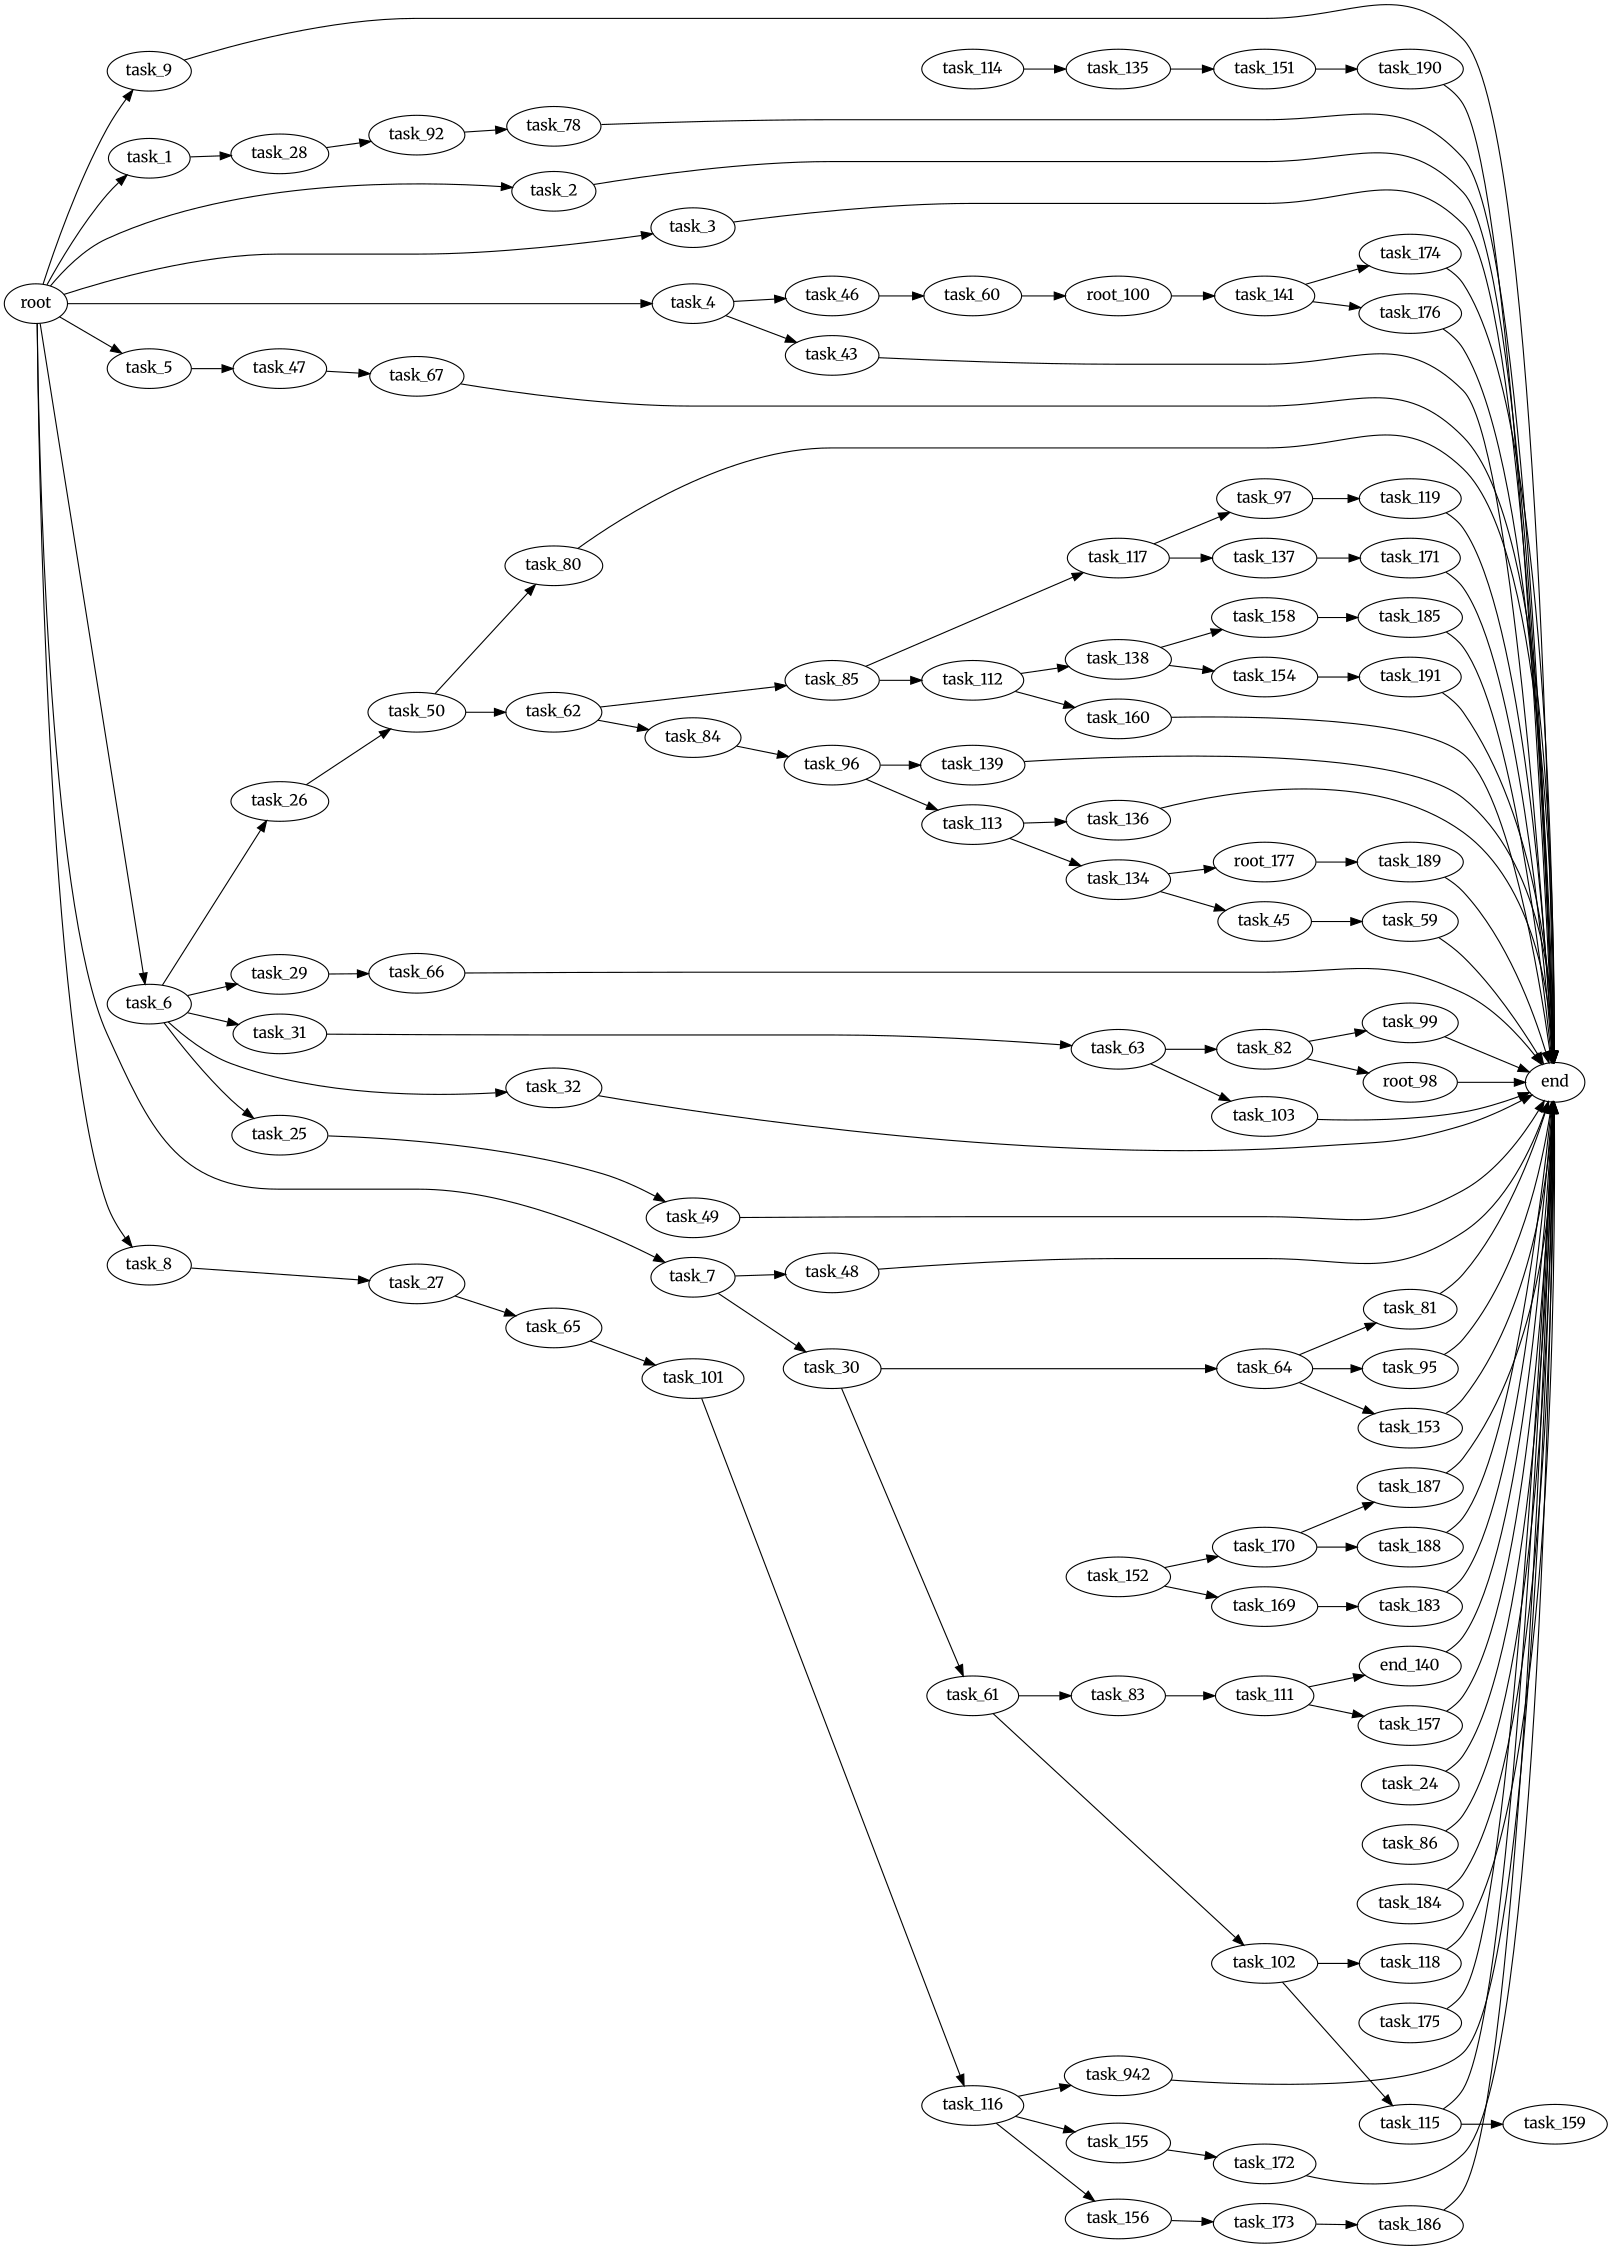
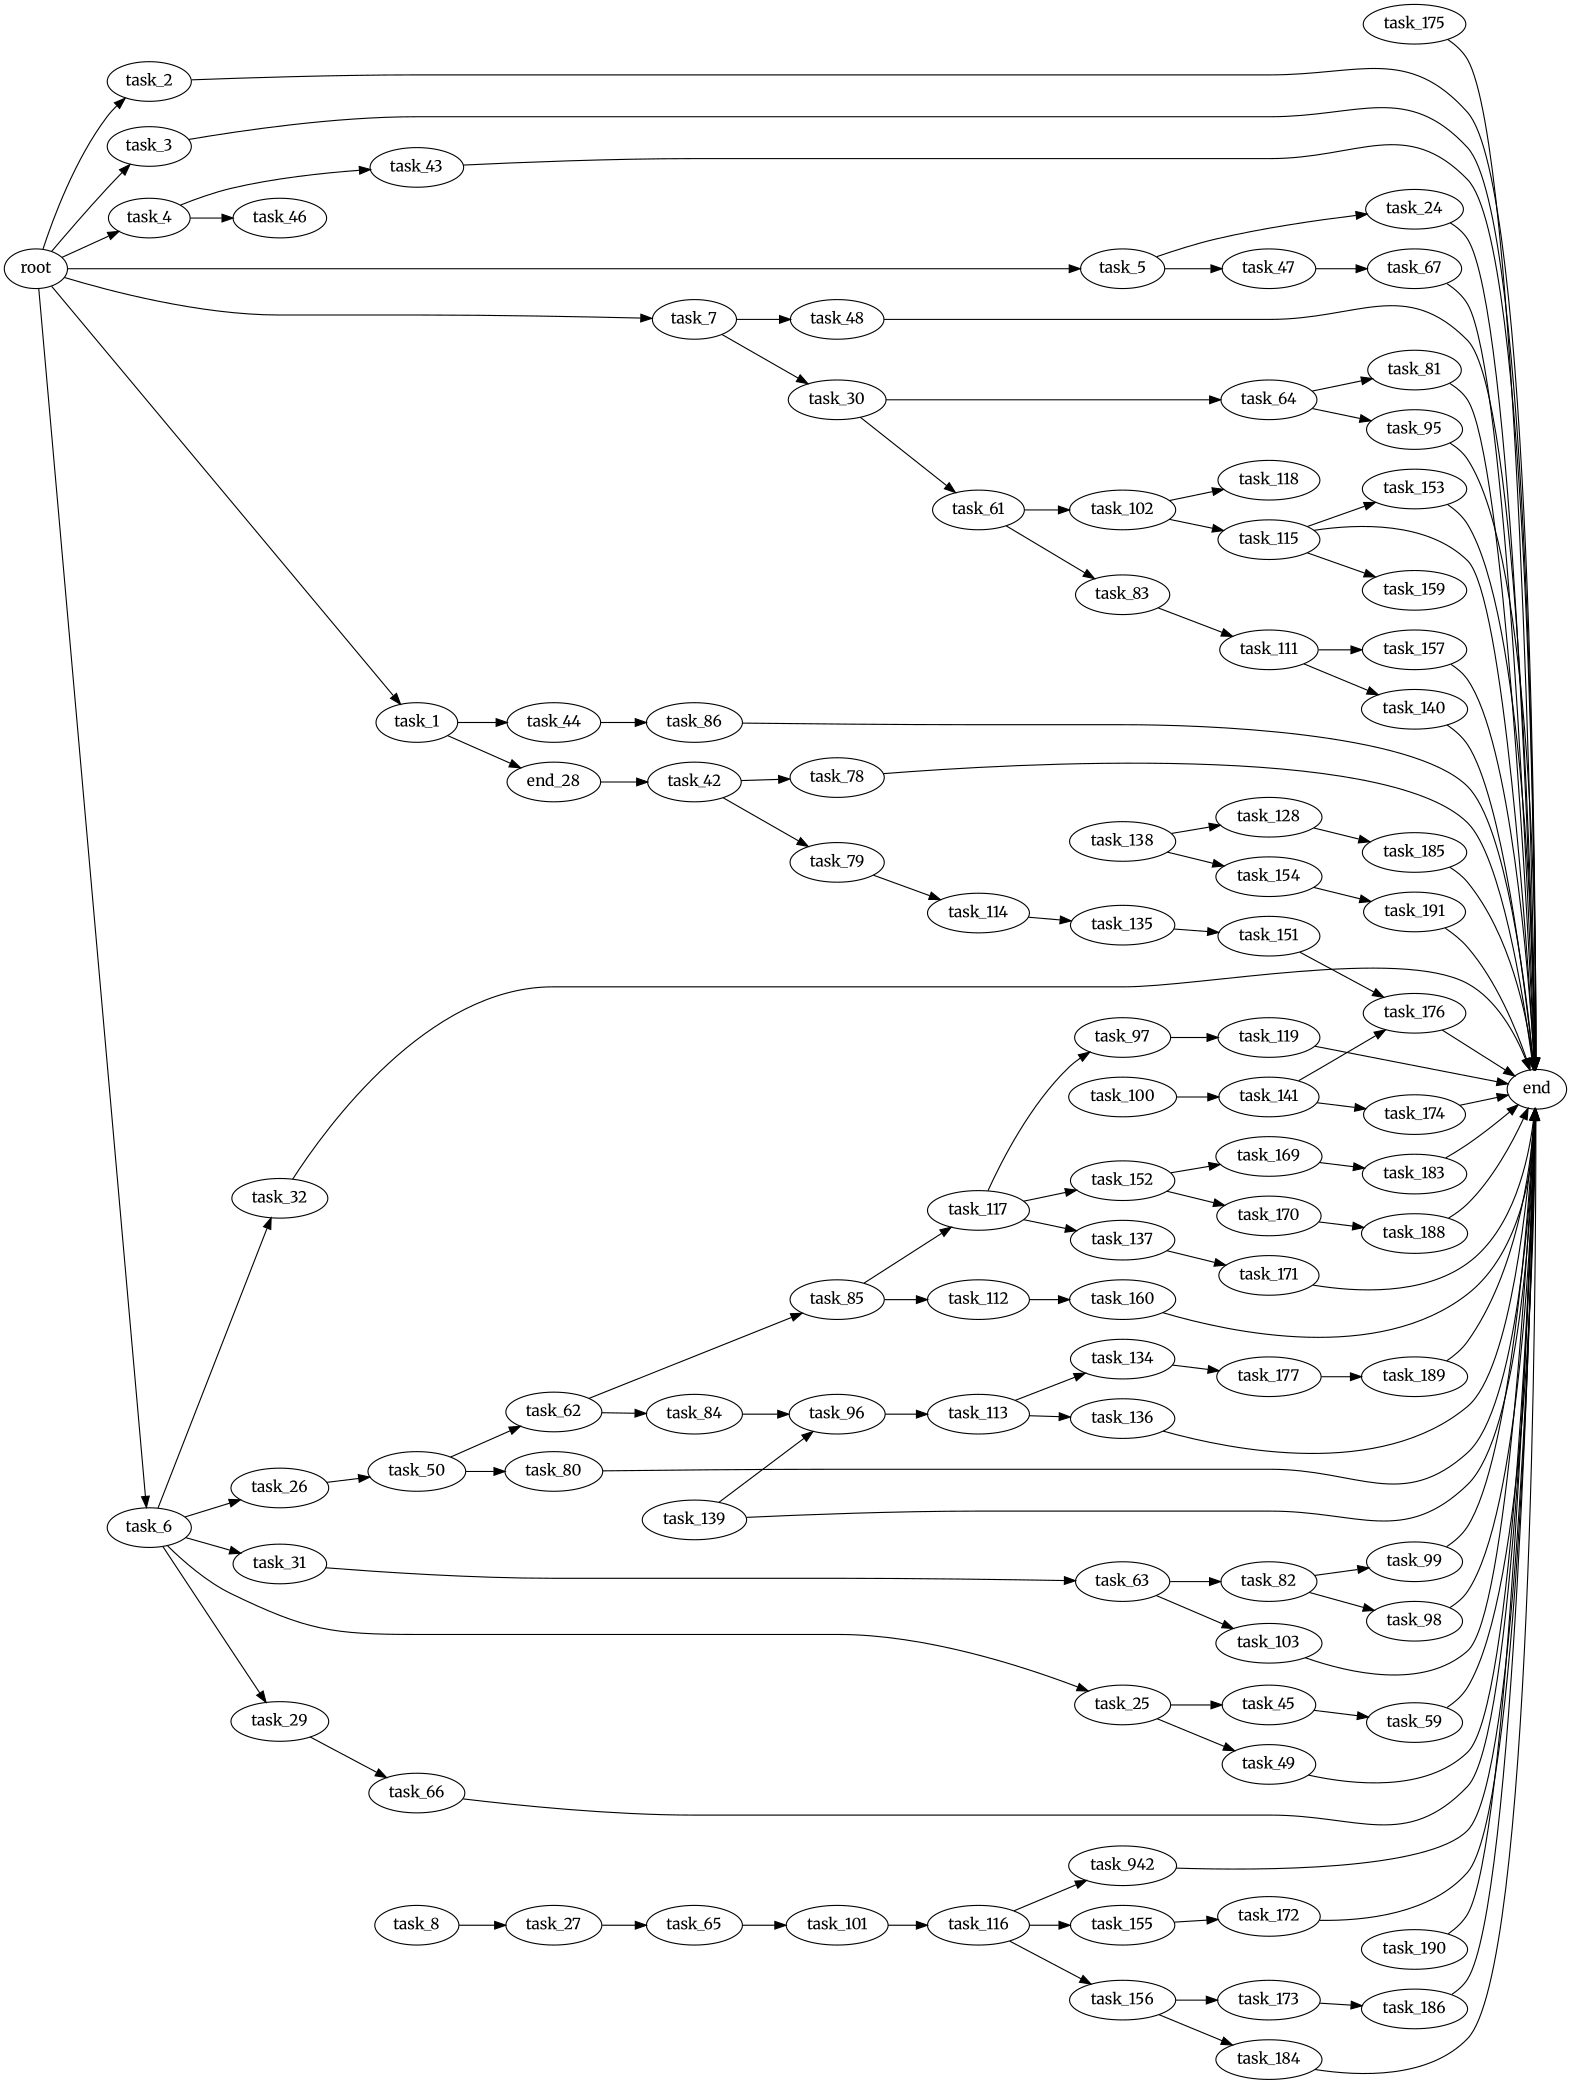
(1331, 69) -> (1344, 976)
(149, 71) -> none
(417, 135) -> (694, 782)
(280, 154) -> (554, 782)
none -> (1255, 231)
(973, 296) -> none
(1118, 296) -> (1123, 1097)
(1265, 618) -> (1269, 817)
(1039, 671) -> none
none -> (554, 723)
(895, 765) -> (753, 1477)
(53, 785) -> none
none -> (837, 862)
(1265, 862) -> (1269, 1377)
(1188, 899) -> (1191, 1705)
(1410, 1082) -> (1415, 1621)
none -> (1045, 1197)
(1332, 1396) -> (1336, 516)
(1410, 1488) -> none
(1542, 1540) -> none
(1410, 1666) -> (1415, 709)
none -> (1191, 2028)
